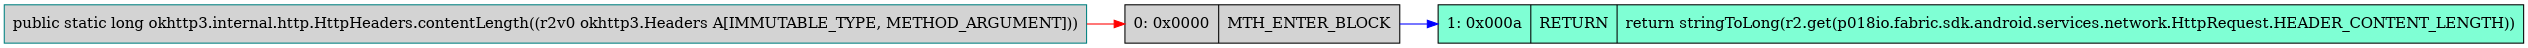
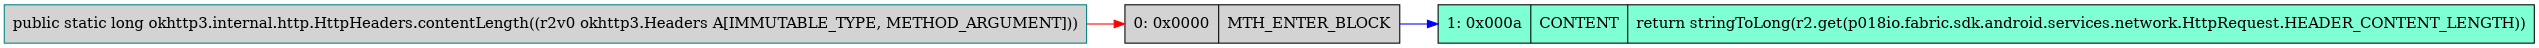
(1574, 23) -> (1579, 23)
